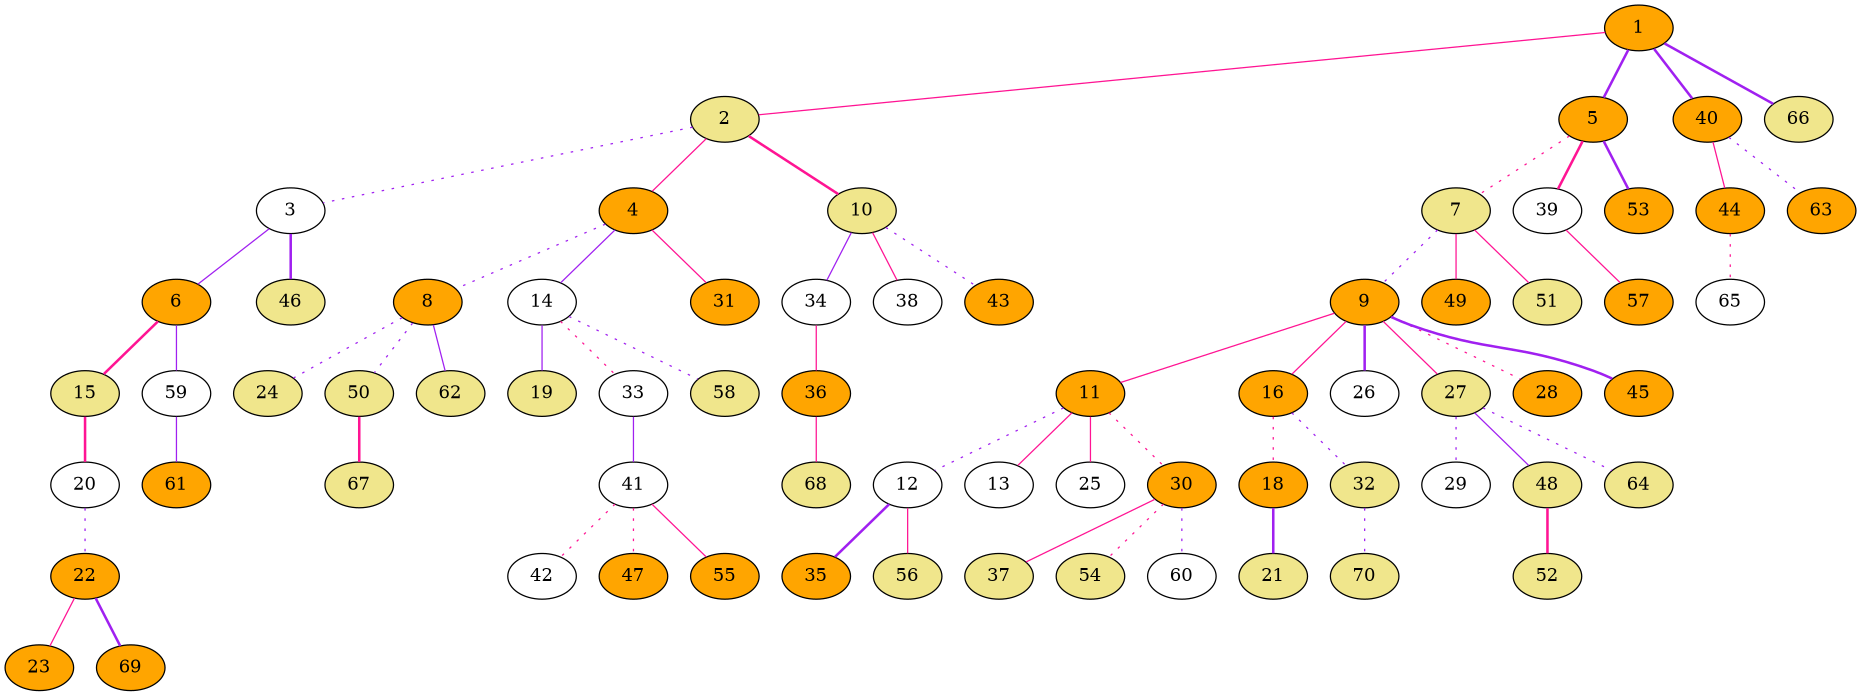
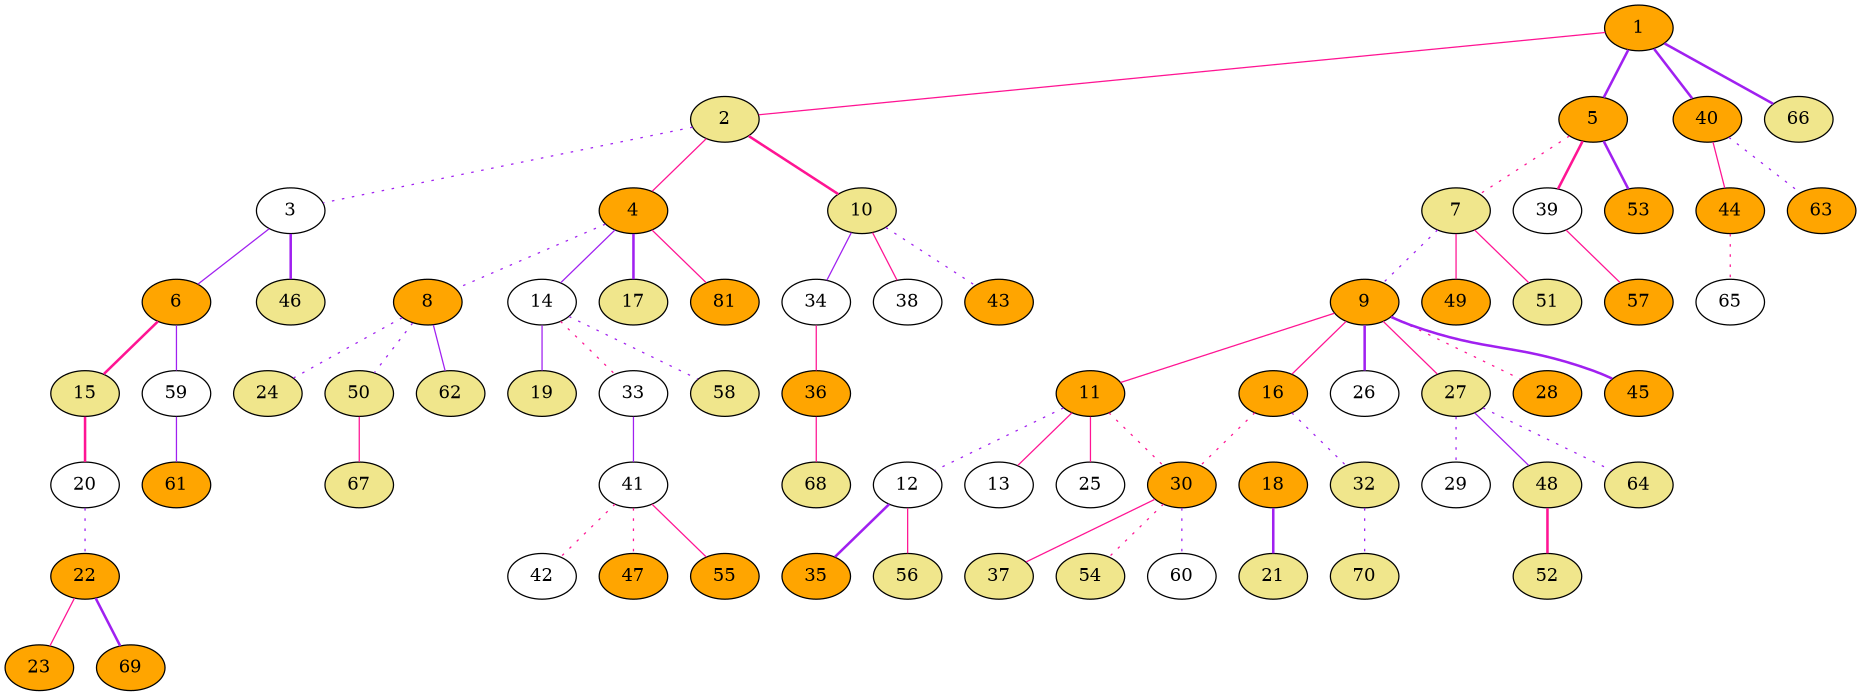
none -> (633, 302)
(725, 302) -> (725, 302)
(359, 439) -> (359, 439)
(1273, 439) -> (1228, 439)
